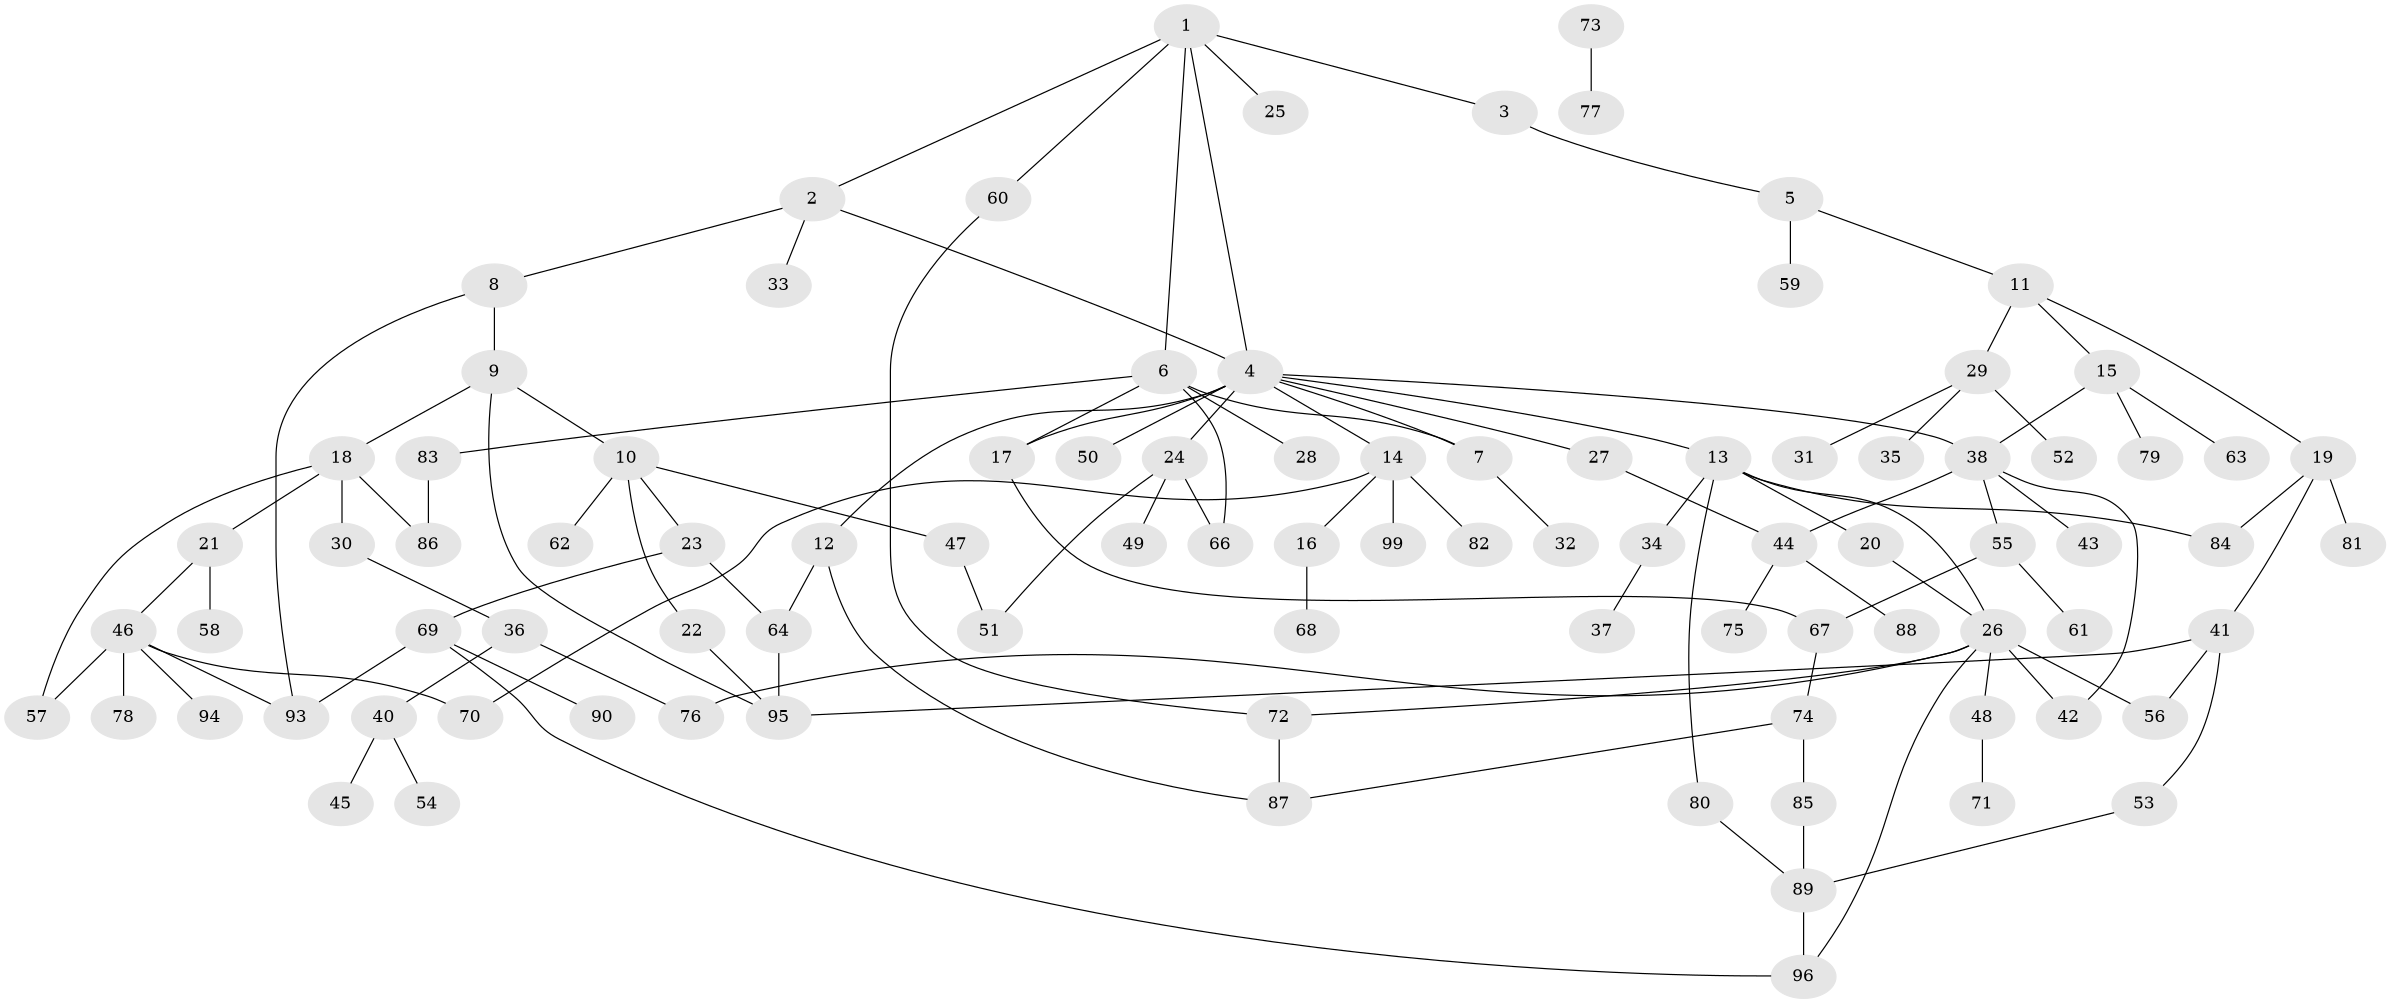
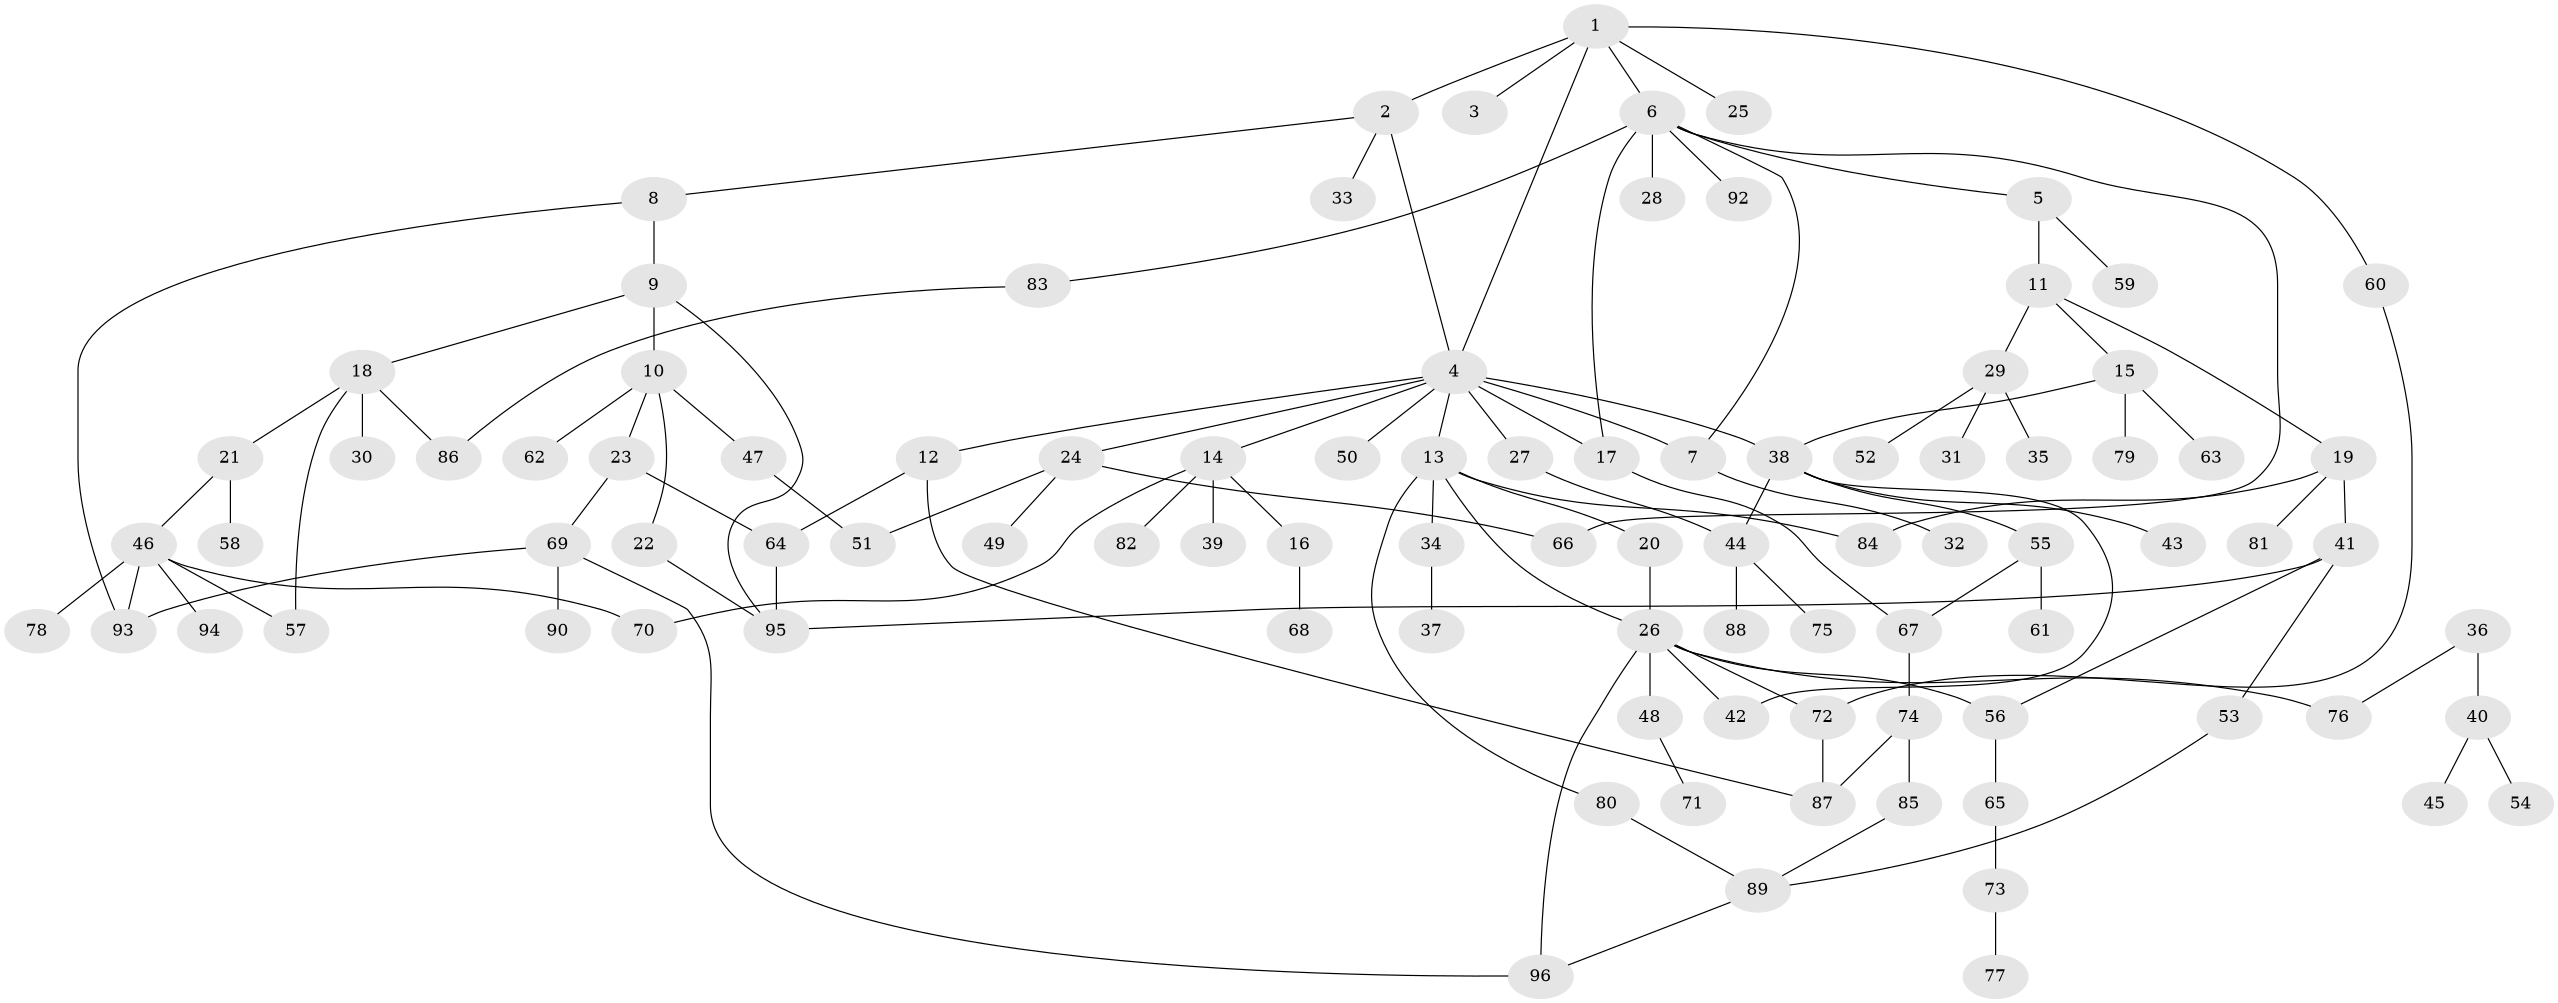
(1643, 164) -> (1840, 170)
none -> (1739, 199)
(1393, 545) -> (1213, 545)
(428, 588) -> none
none -> (1996, 804)
